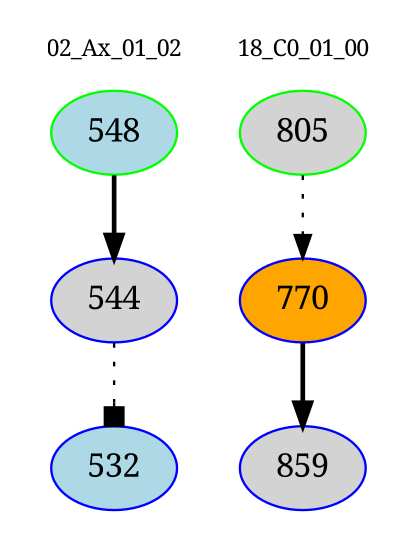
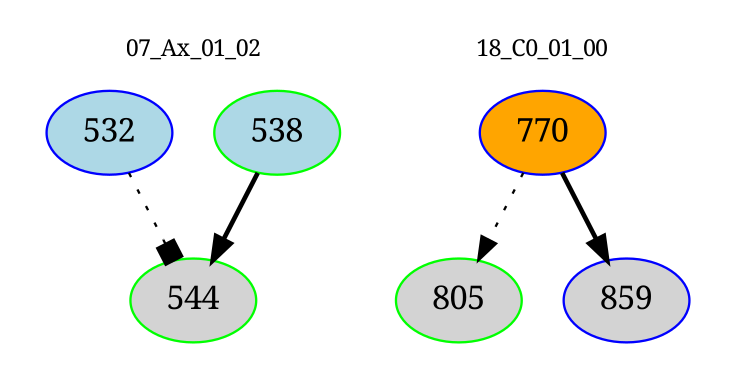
(114, 50) -> (193, 50)
(114, 133) -> (277, 133)
(303, 205) -> (506, 206)
(114, 300) -> (193, 300)
(114, 373) -> (146, 206)
